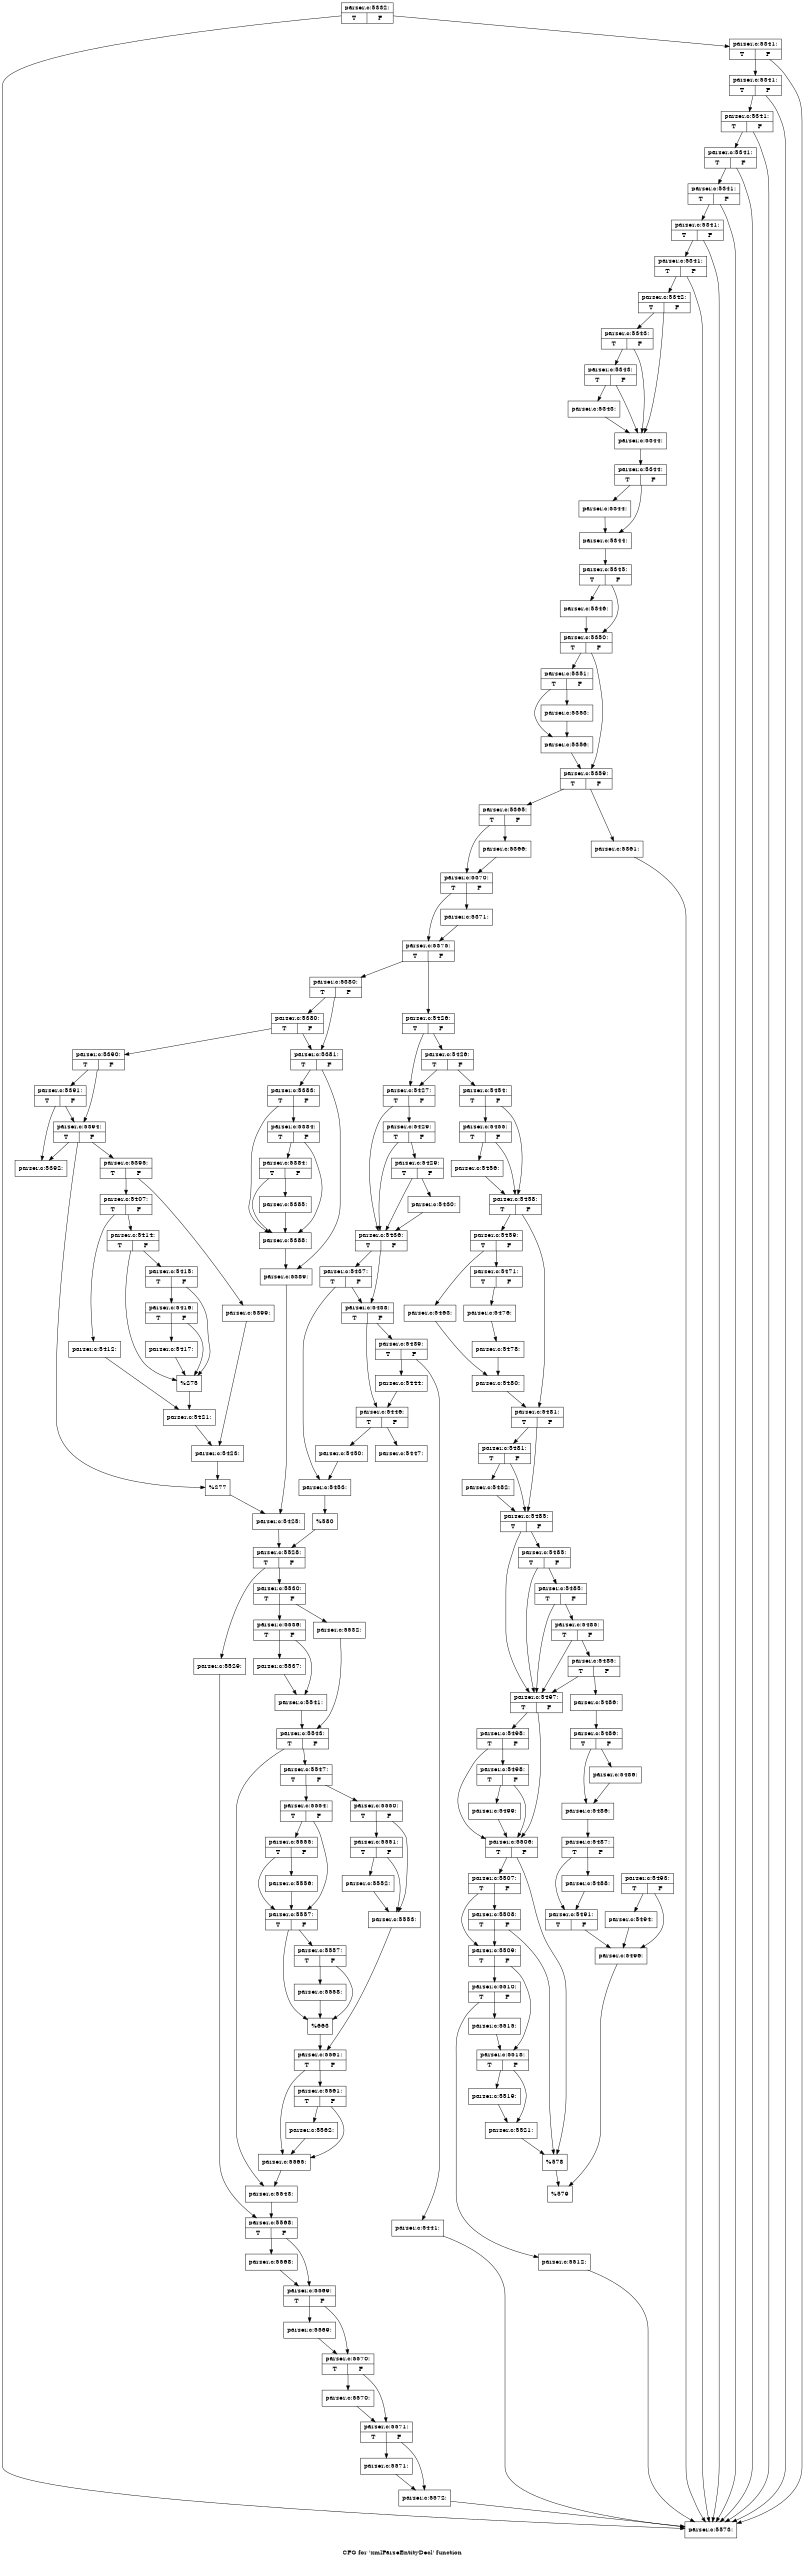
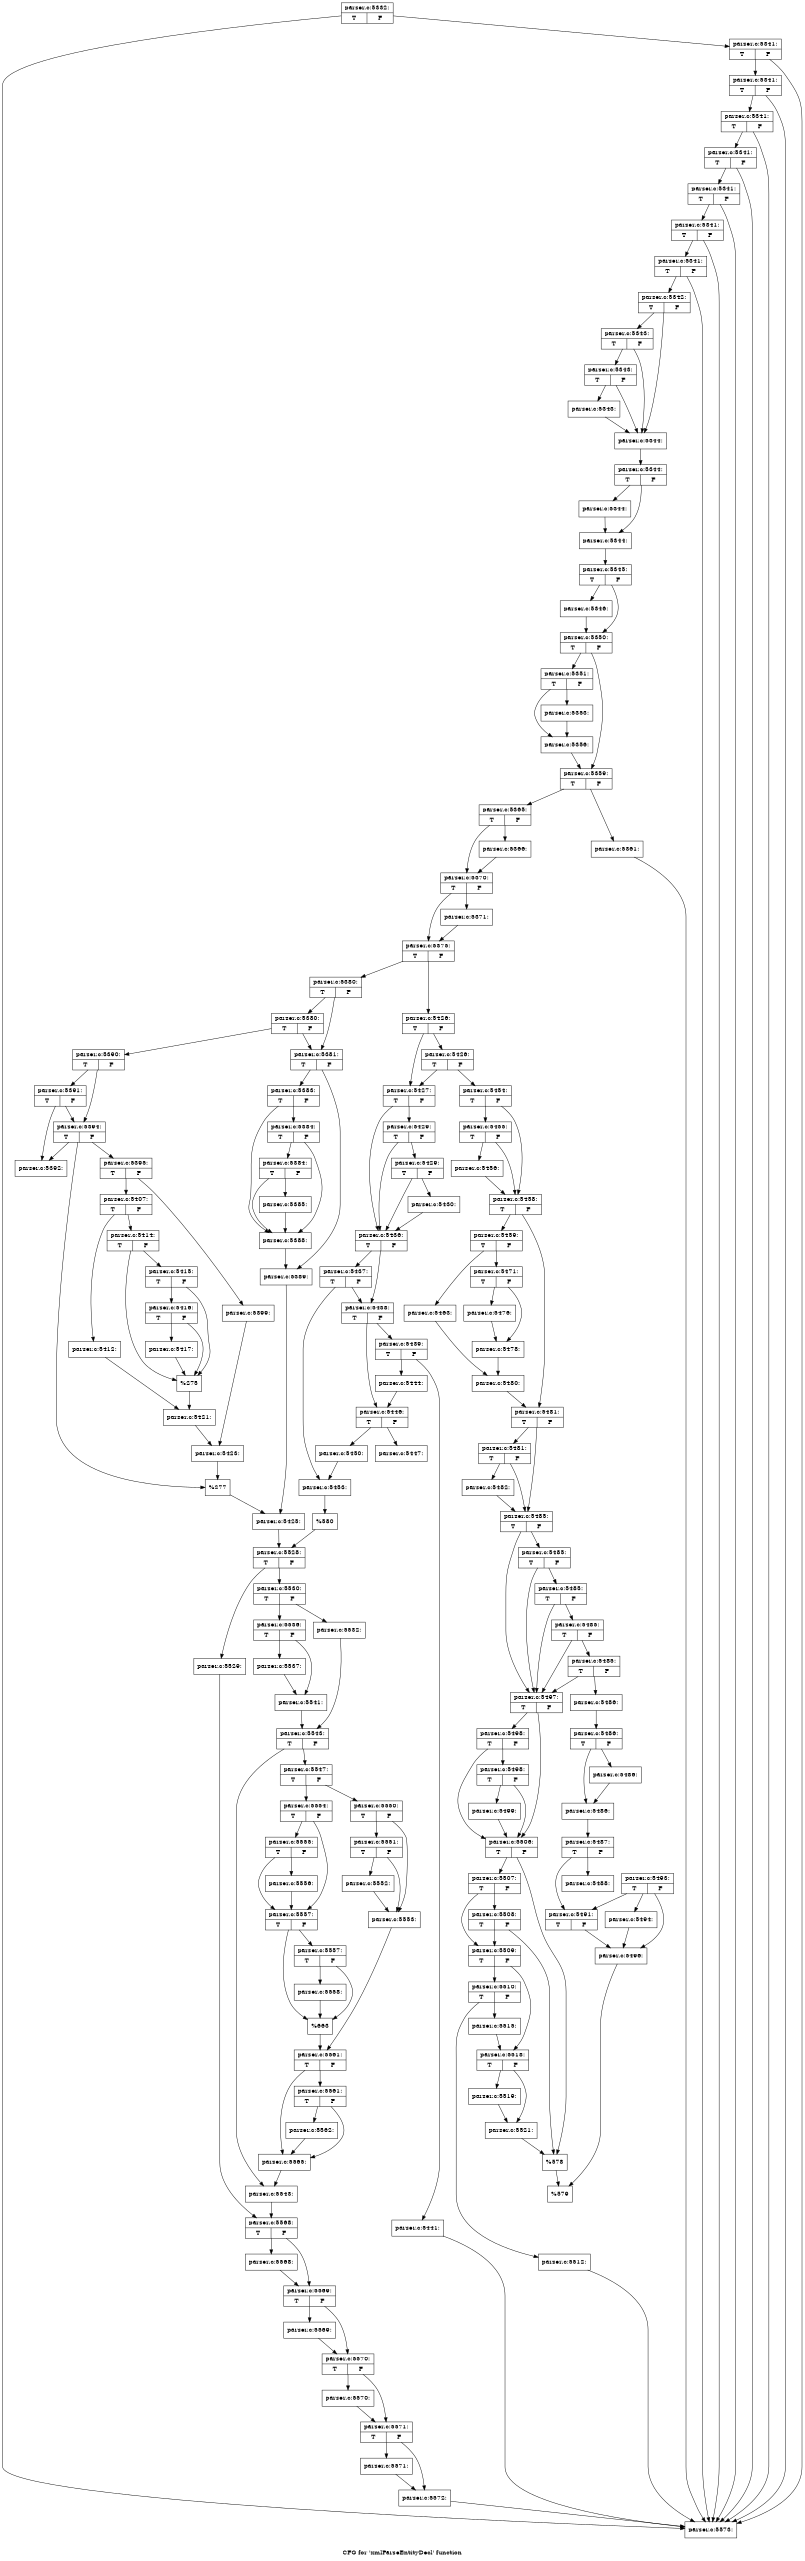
none -> (522, 1312)
(581, 1899) -> (611, 1901)
